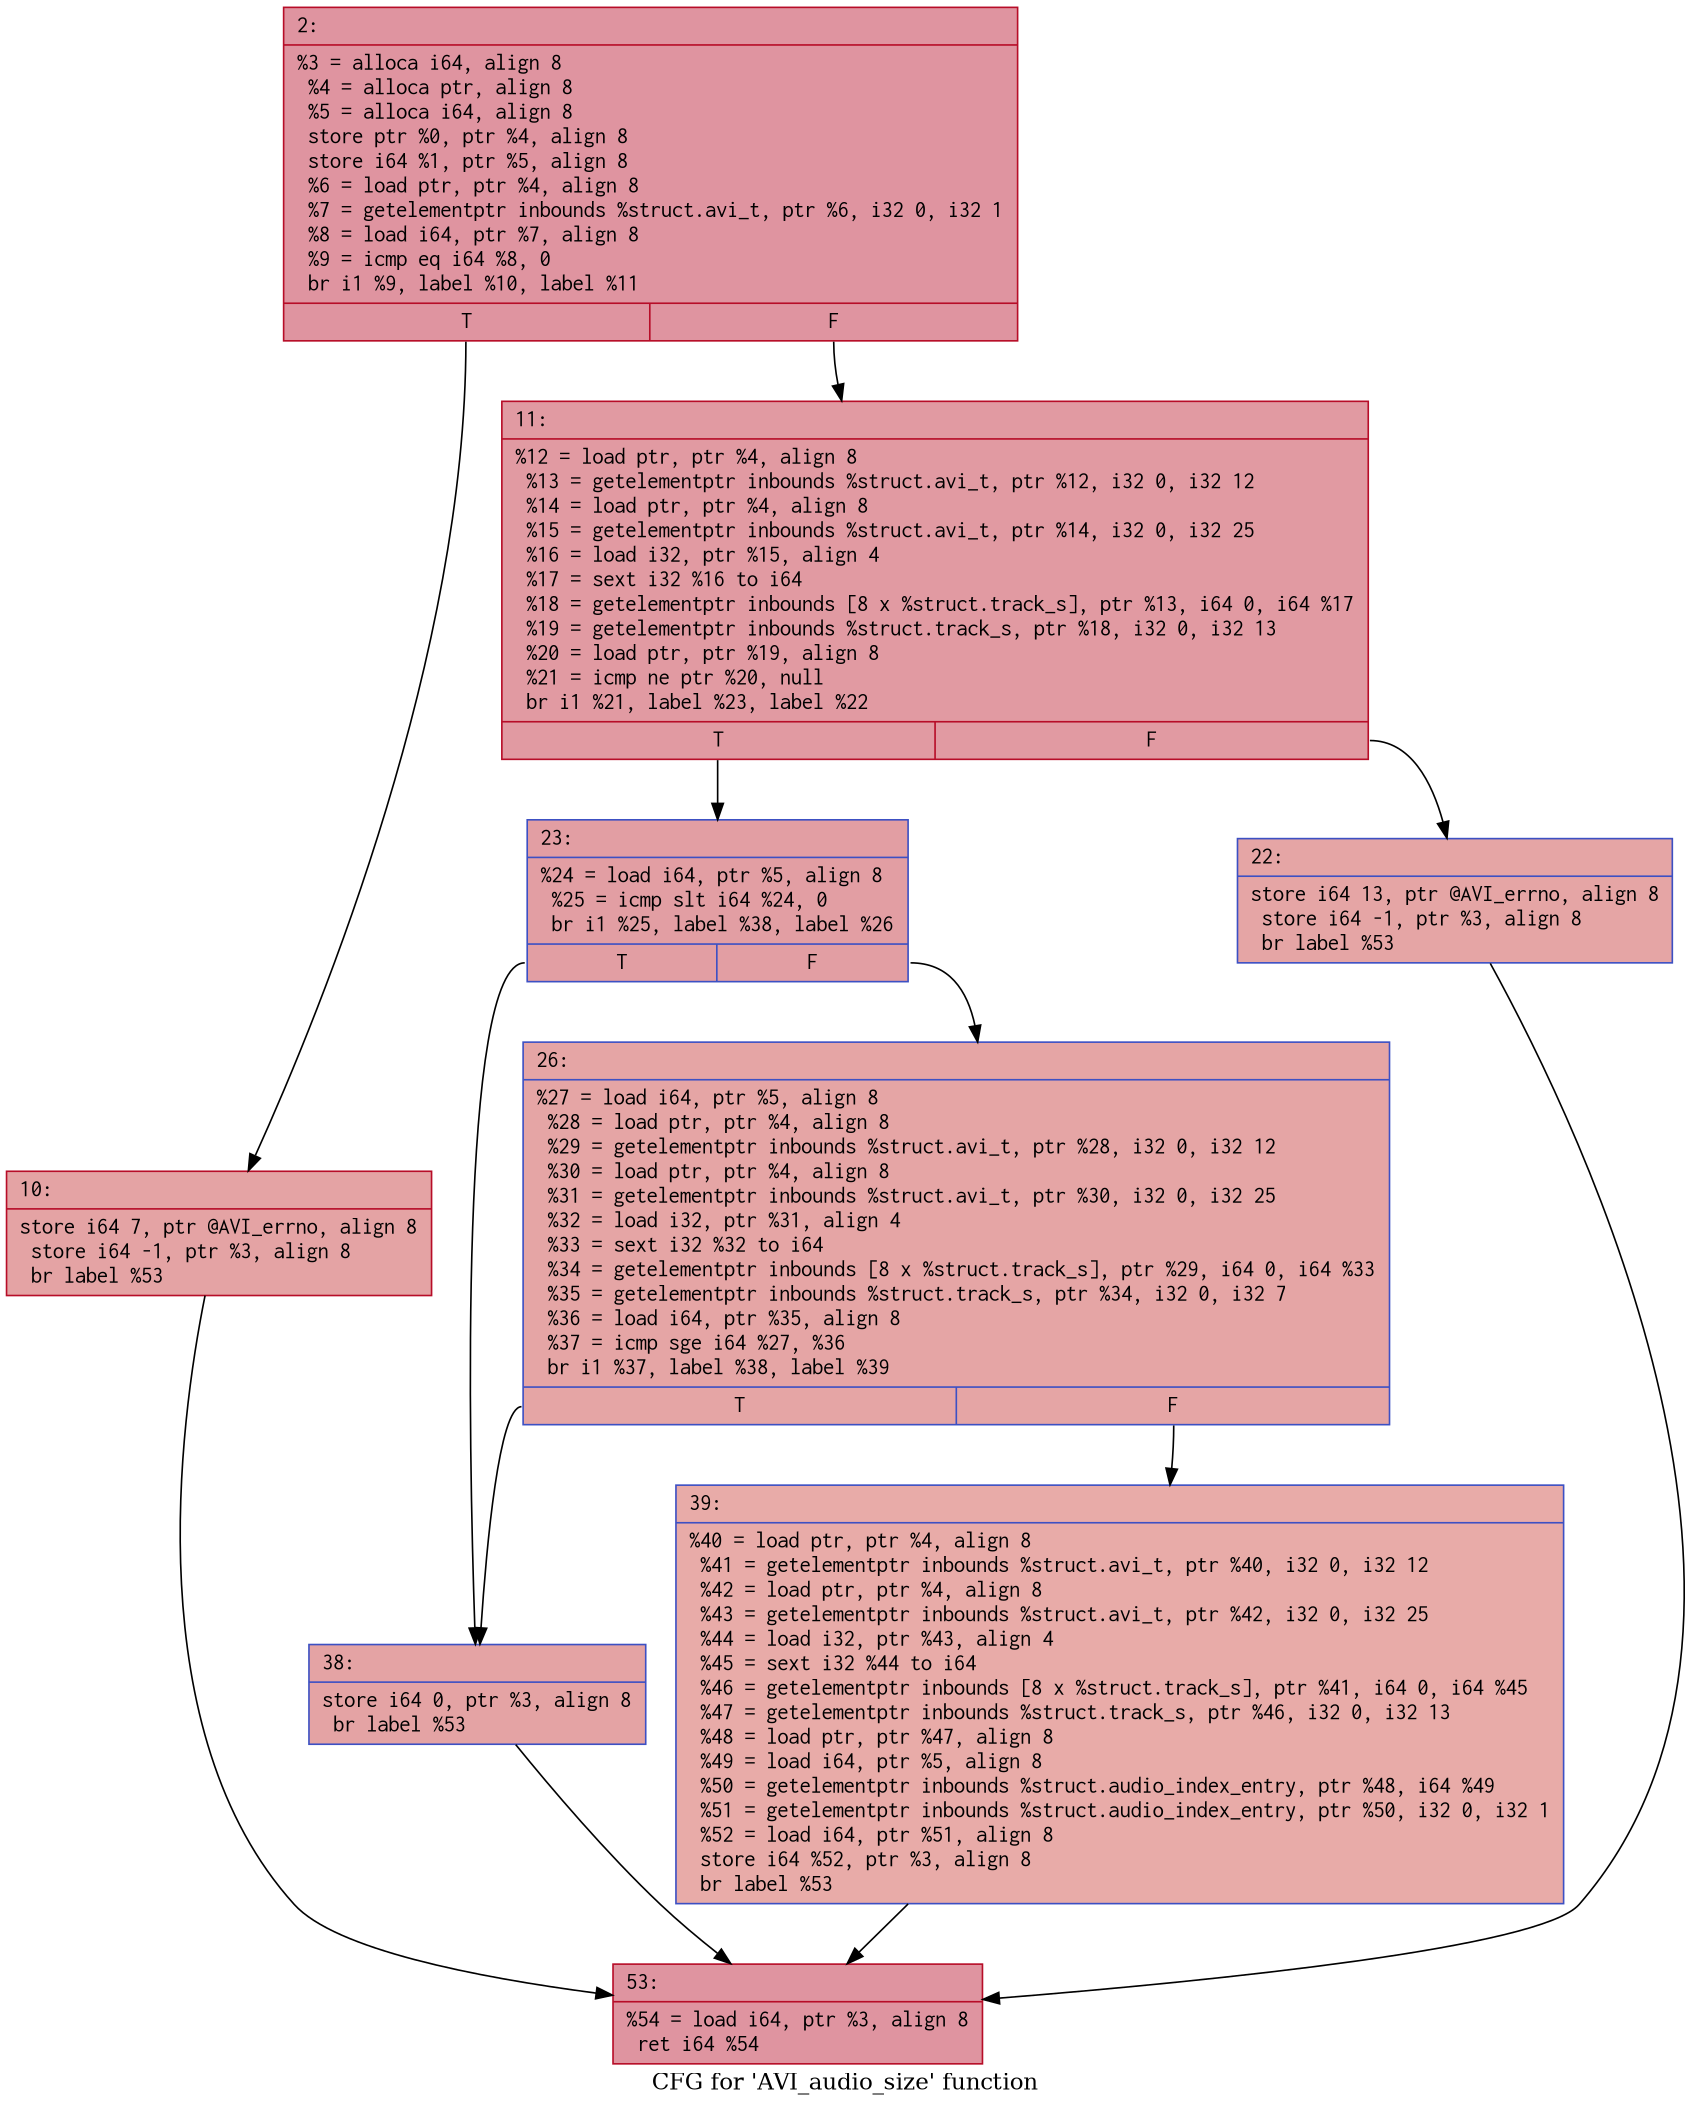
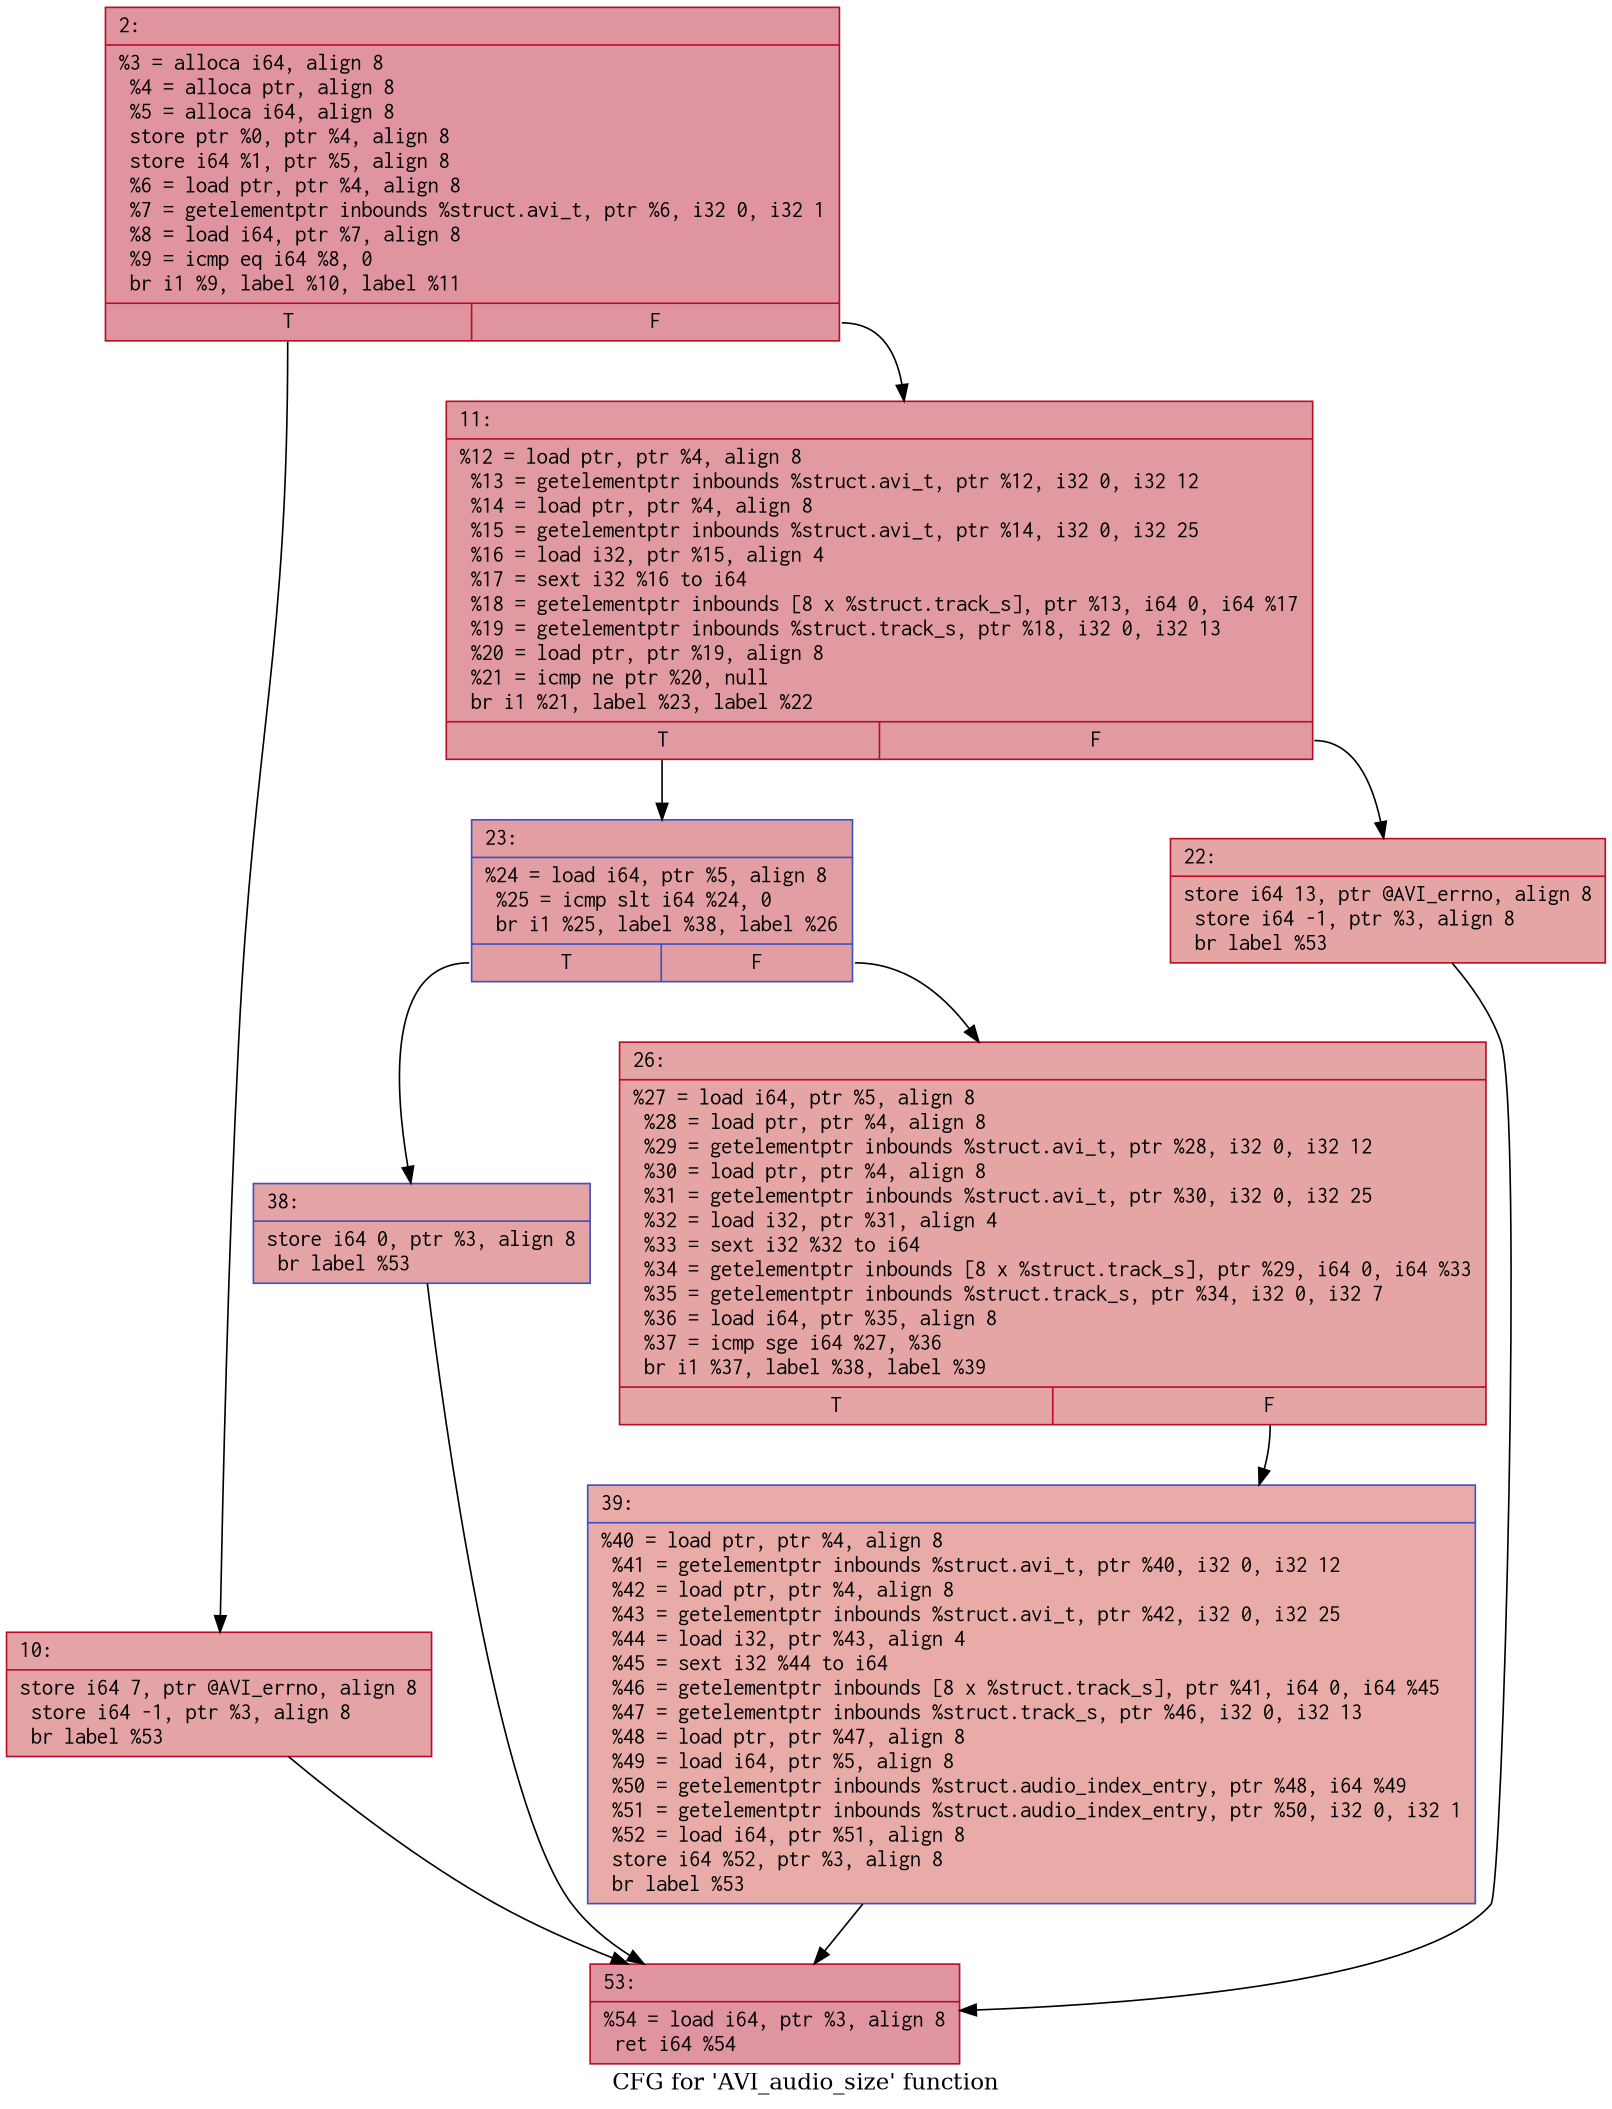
(1455, 901) -> (1388, 901)
(956, 1233) -> (1053, 1233)
(491, 1514) -> none
